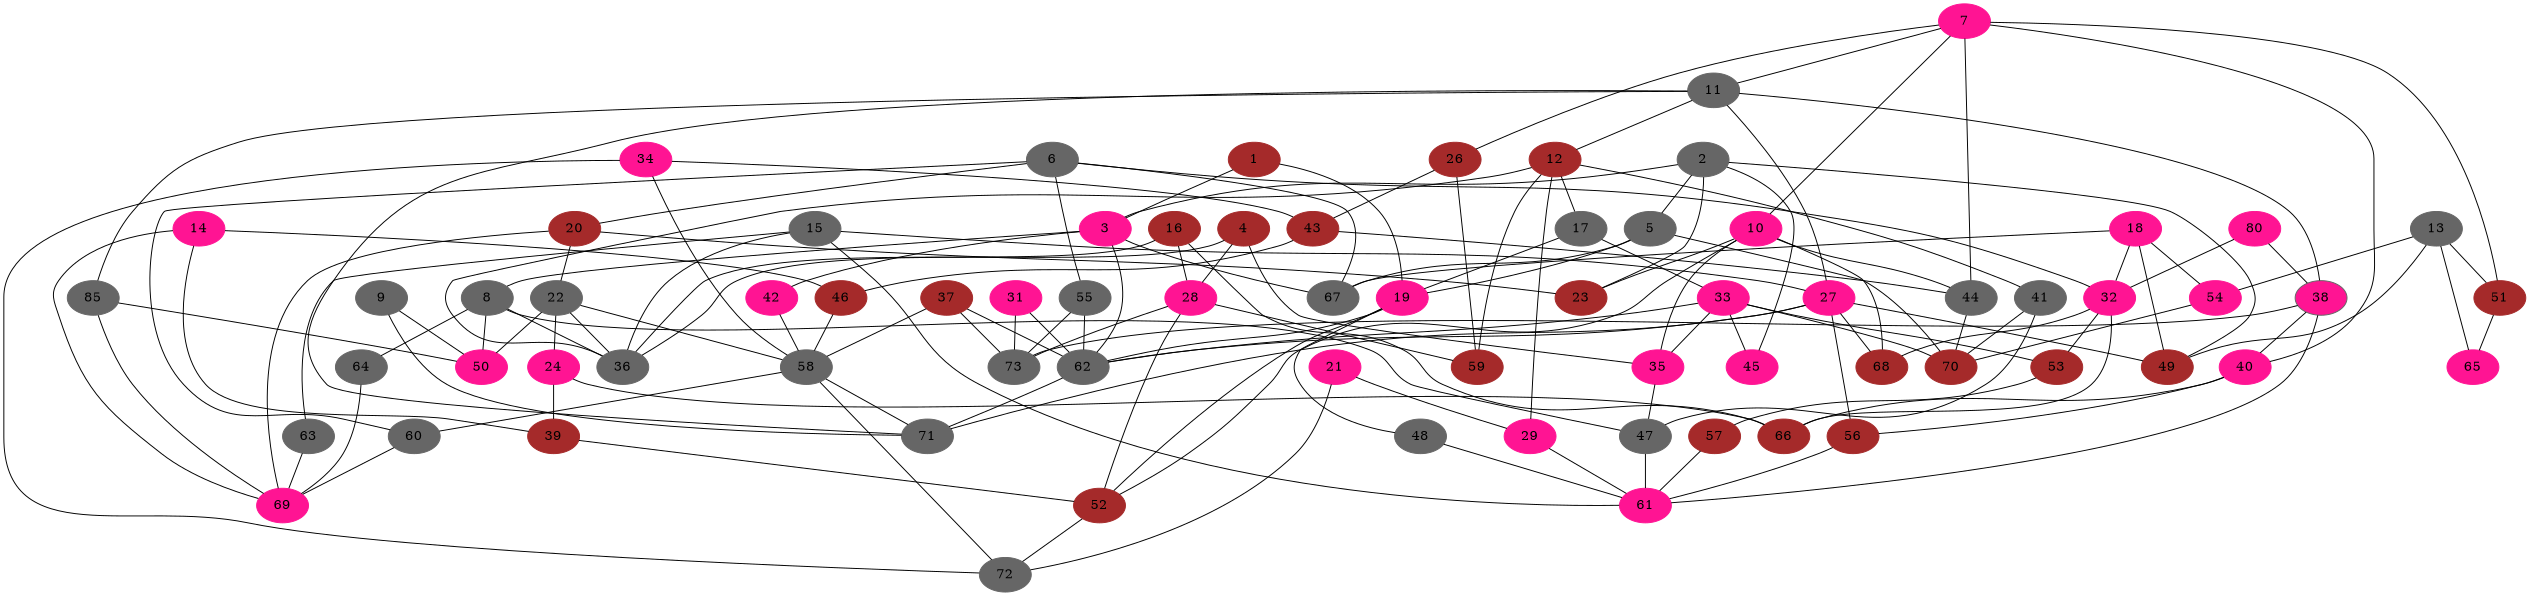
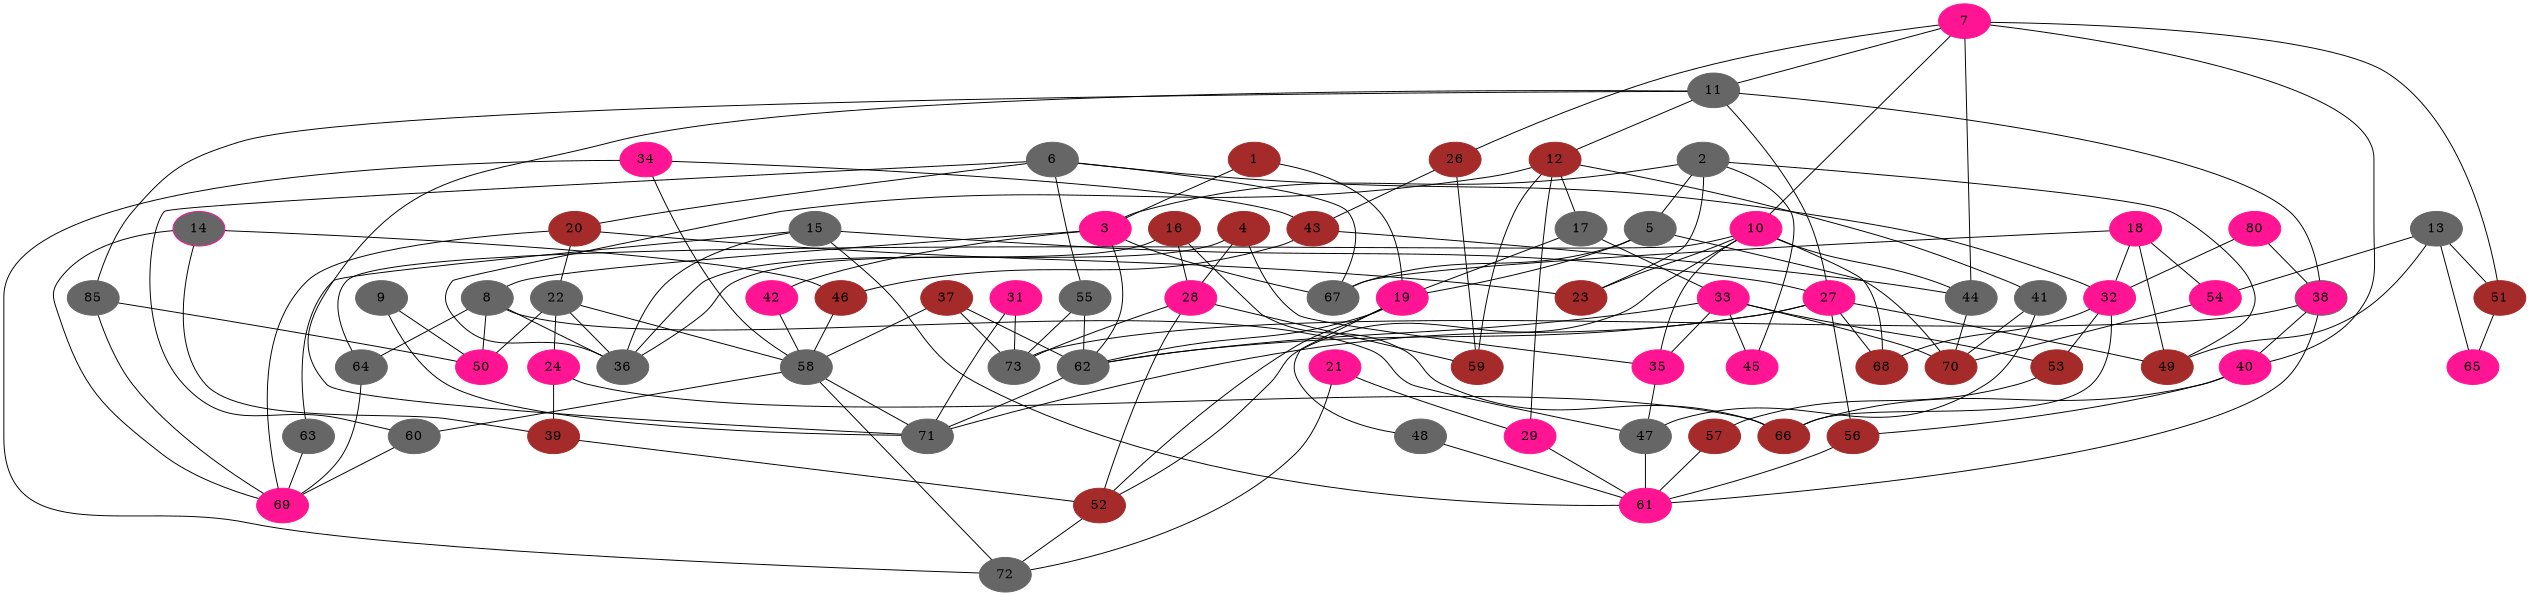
(199, 229) -> (199, 229)
none -> (745, 249)
(1045, 328) -> (969, 366)
